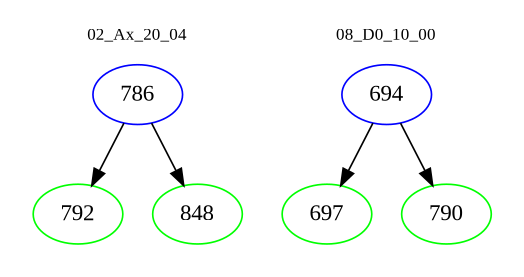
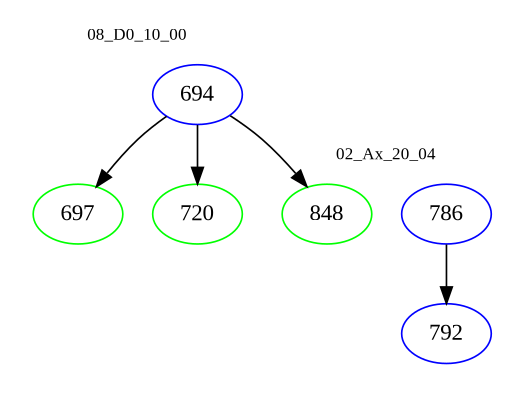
(164, 147) -> (279, 156)
(78, 214) -> (446, 334)
(446, 214) -> (198, 214)
